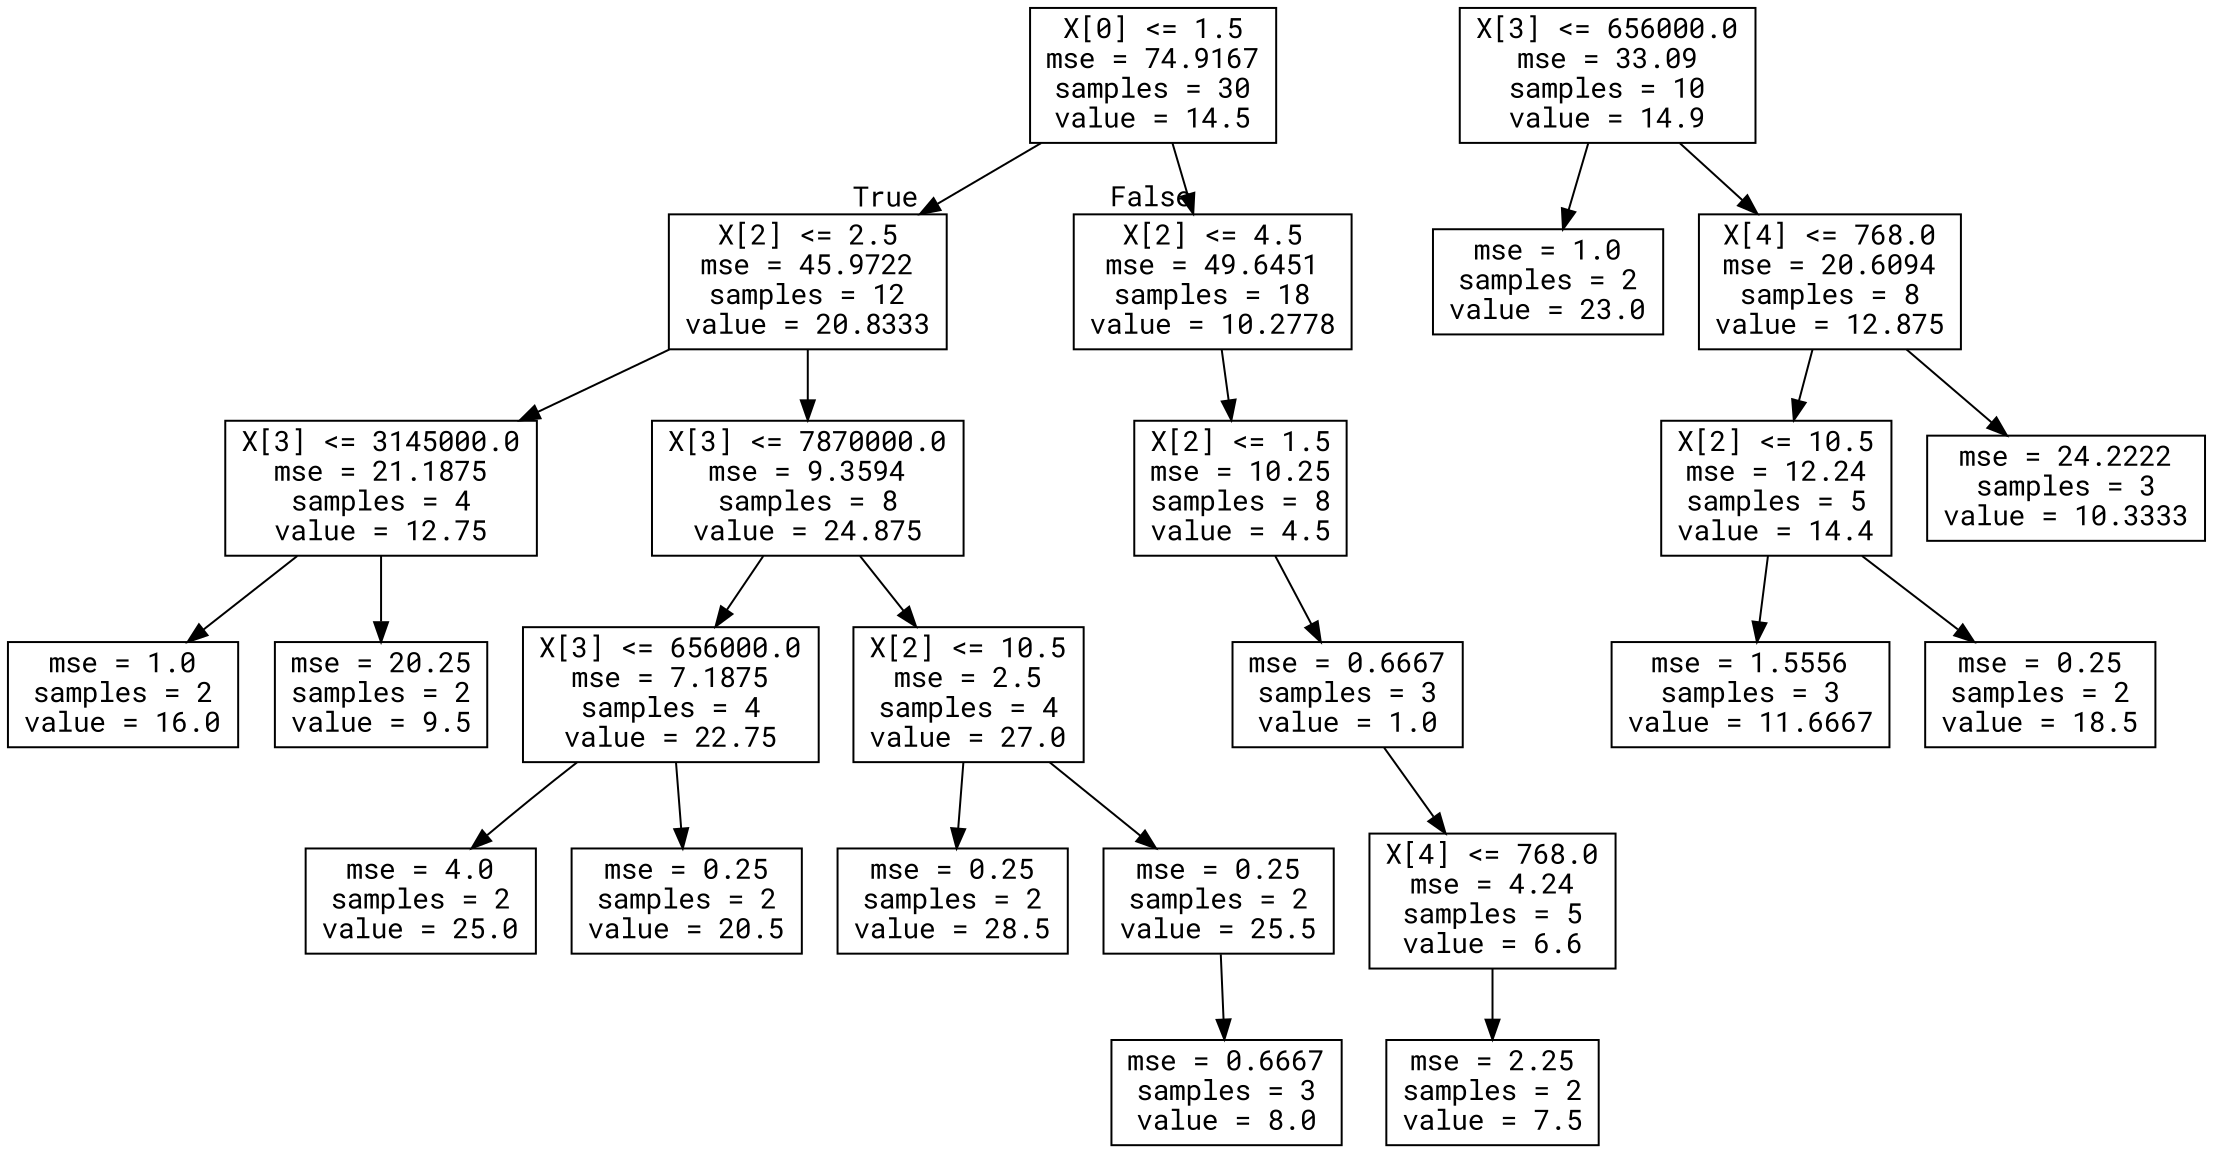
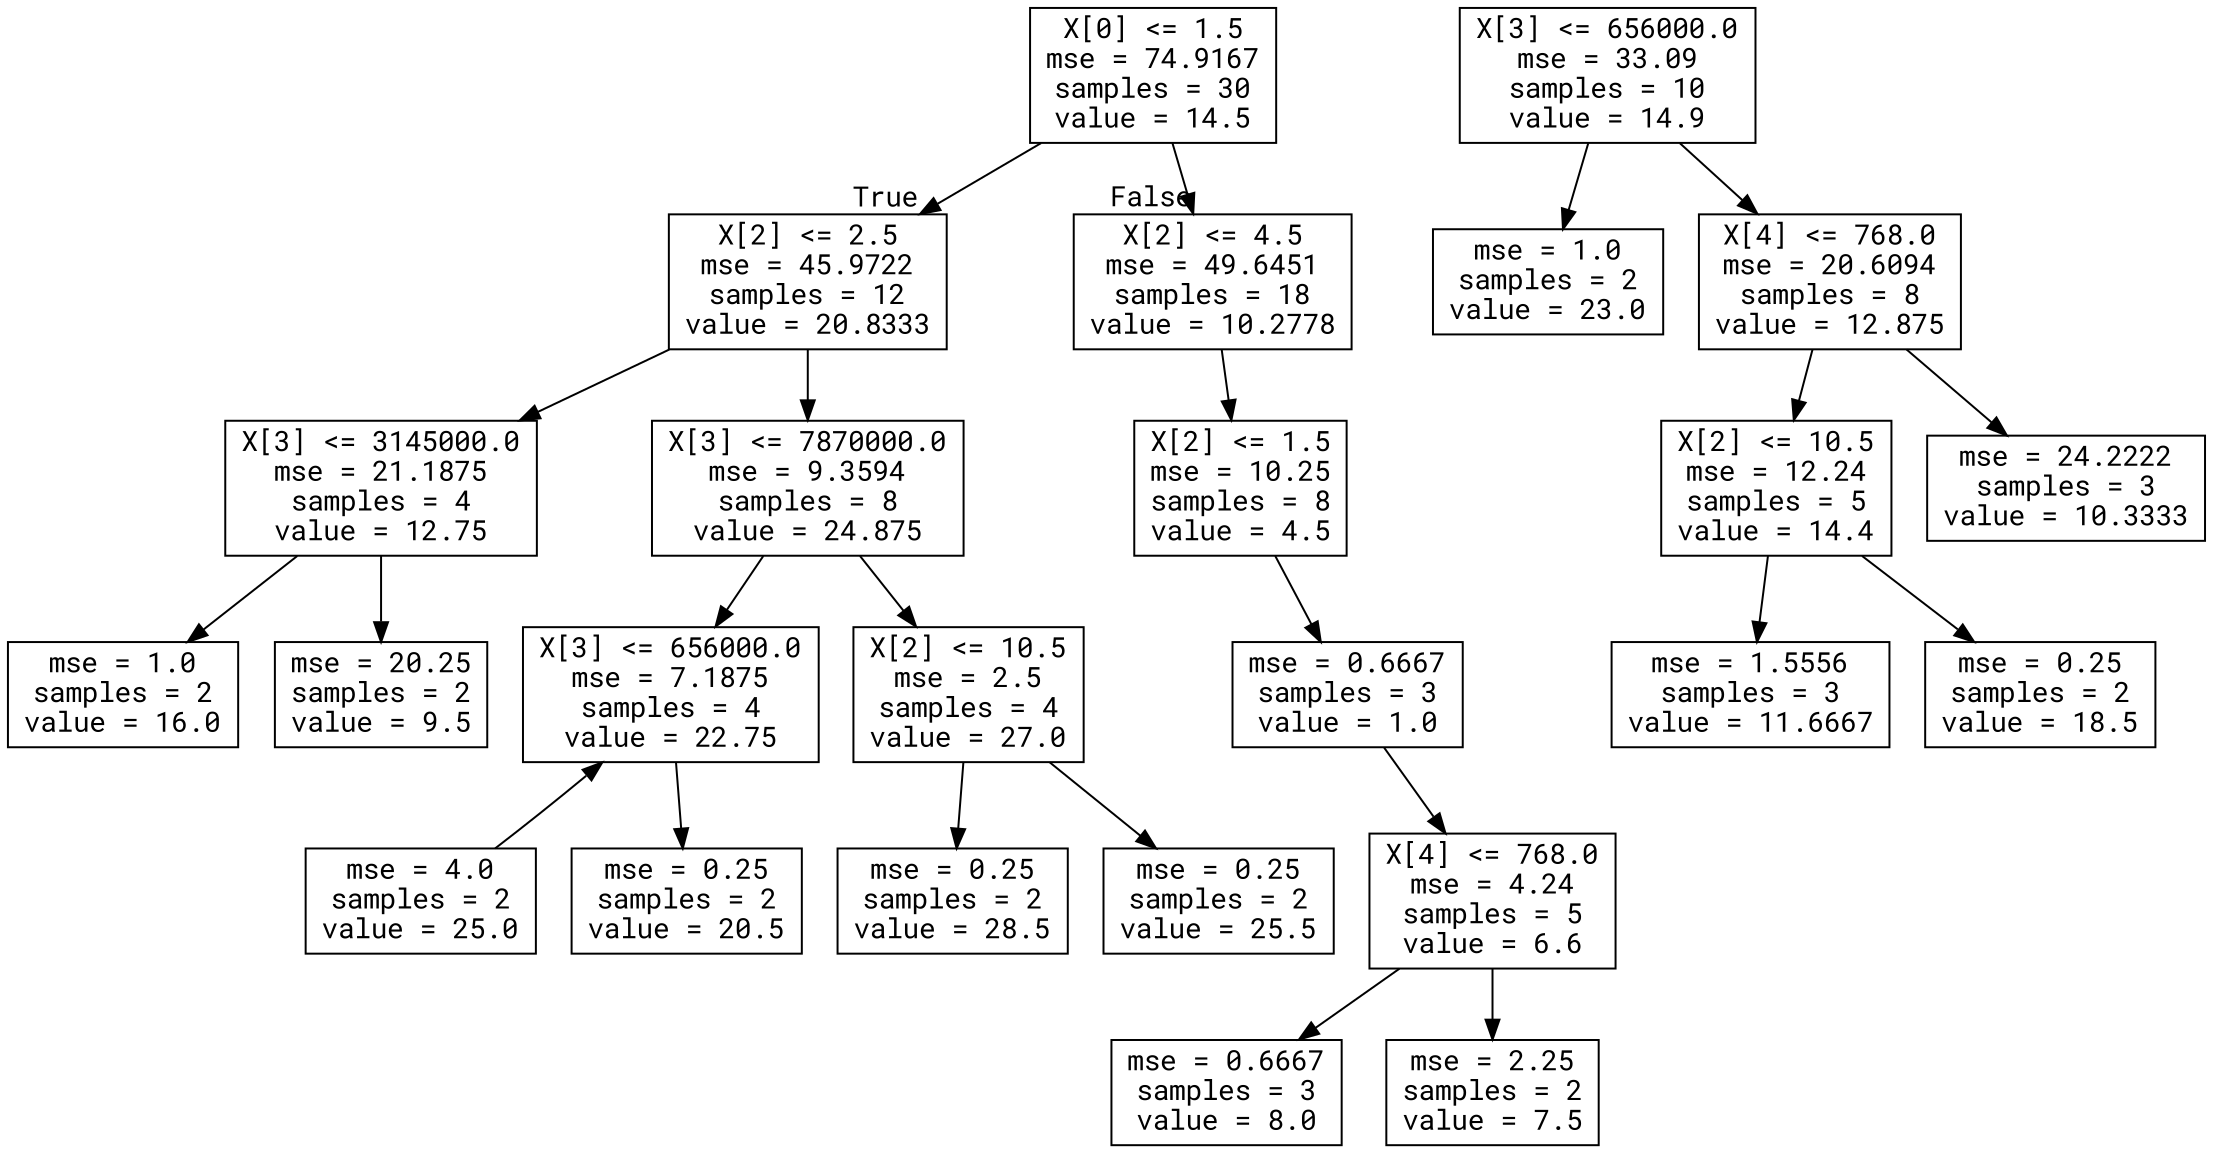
(532, 798) -> (541, 812)
(1222, 987) -> (1357, 998)
